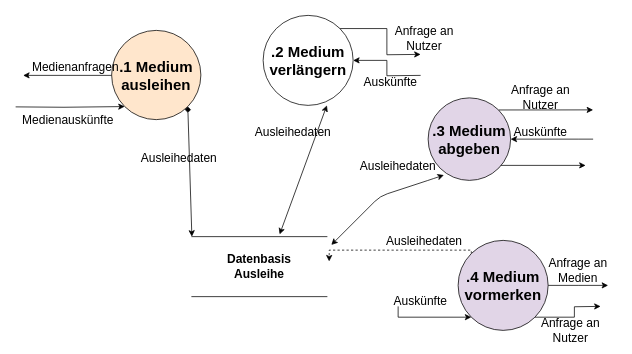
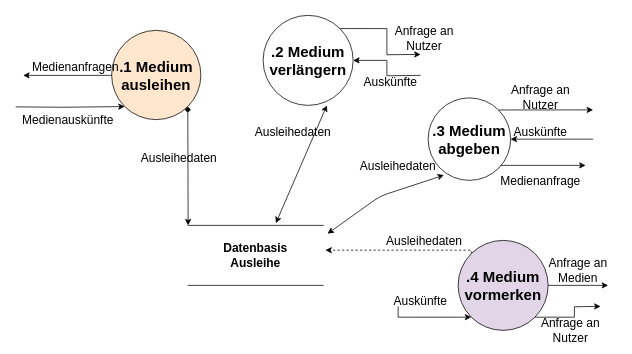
(469, 139) -> (469, 139)
none -> (540, 180)
(259, 267) -> (255, 255)
